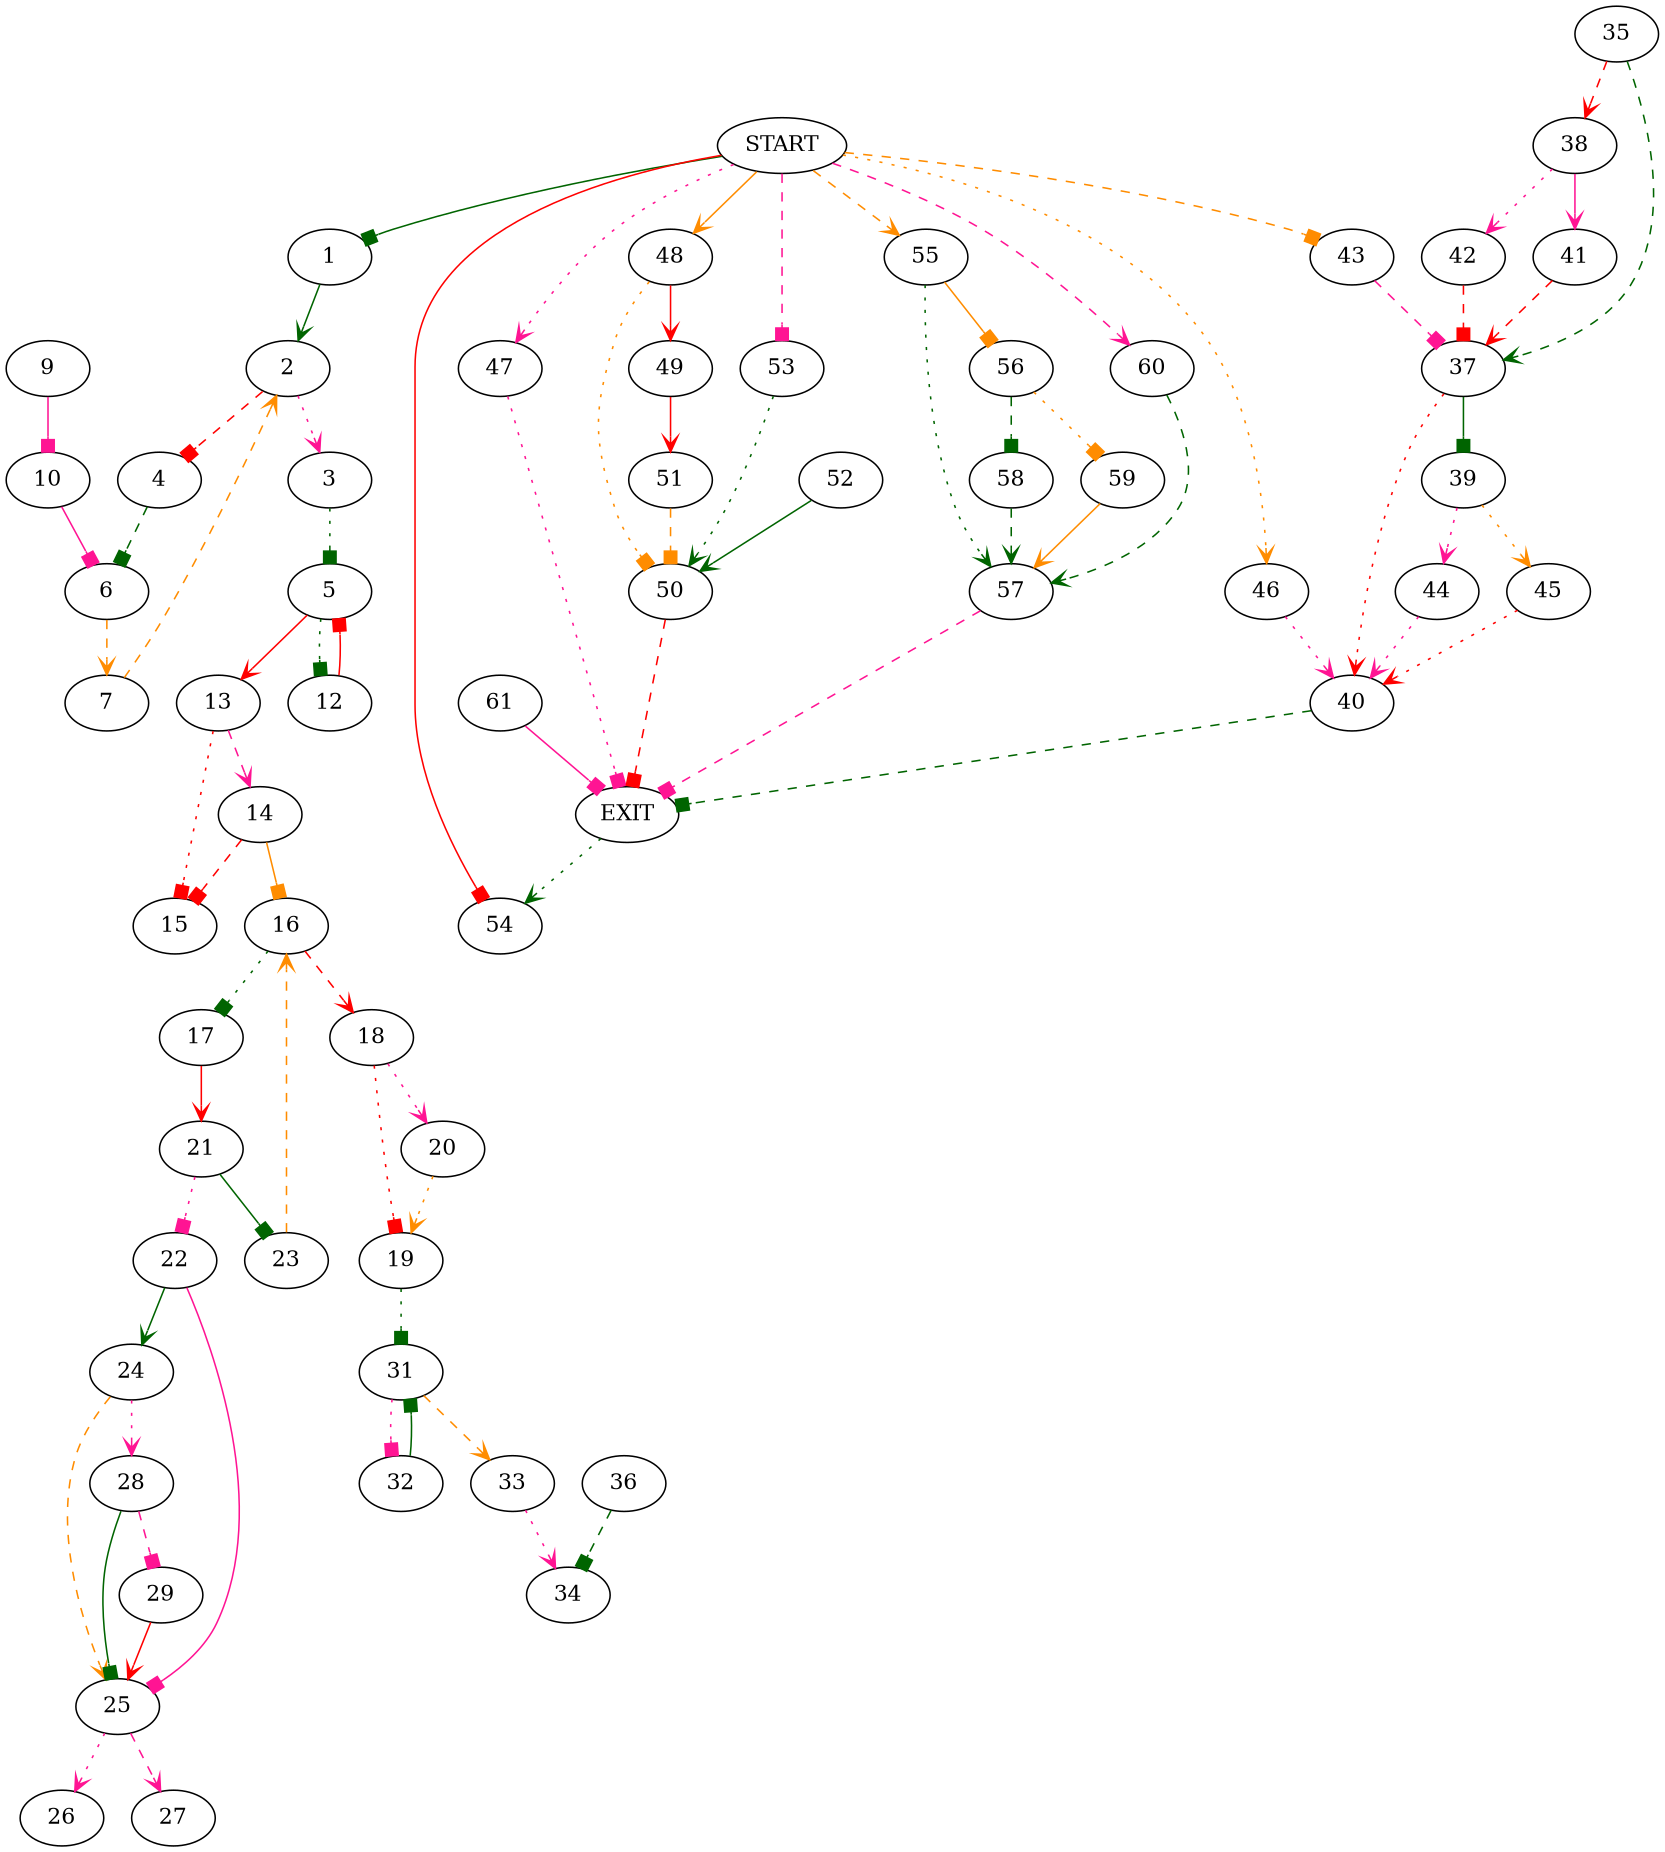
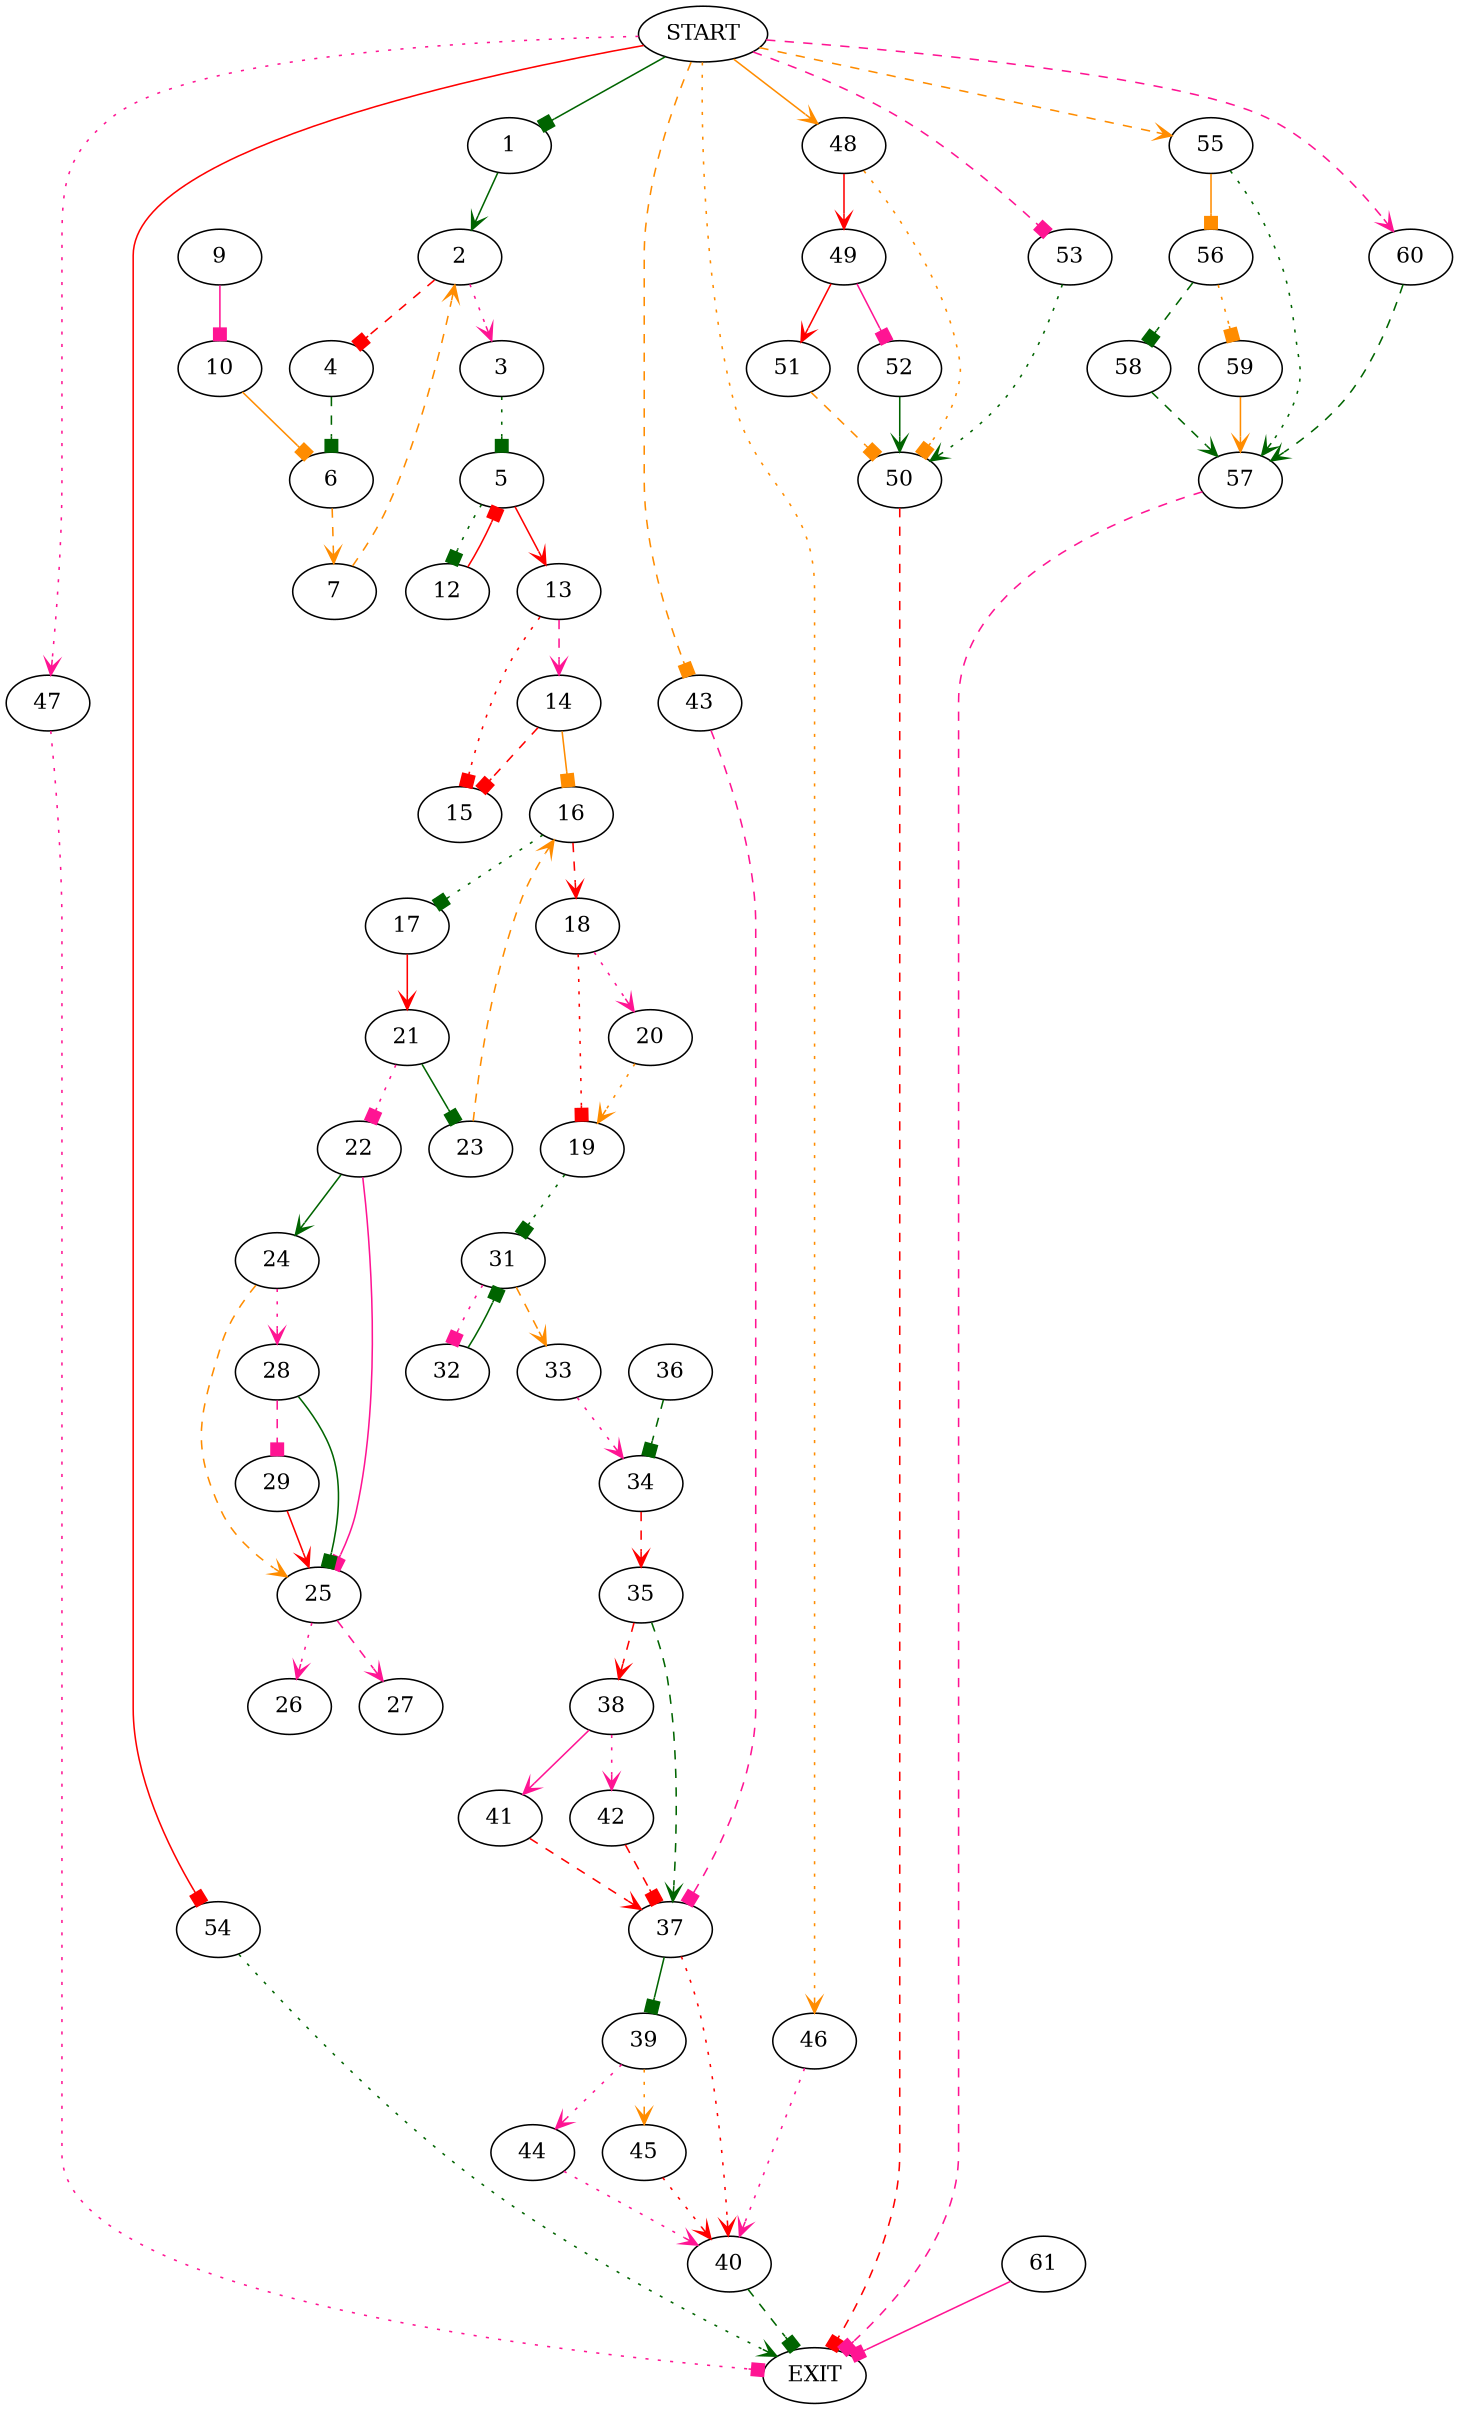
none -> (868, 306)
(74, 529) -> (270, 419)
(569, 866) -> (478, 2181)
none -> (641, 1532)
